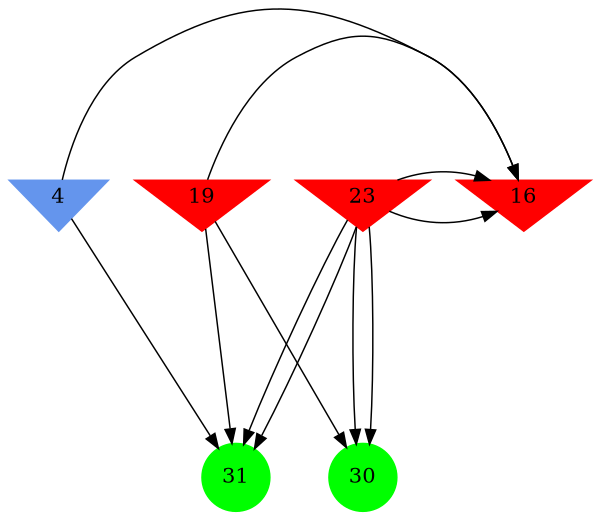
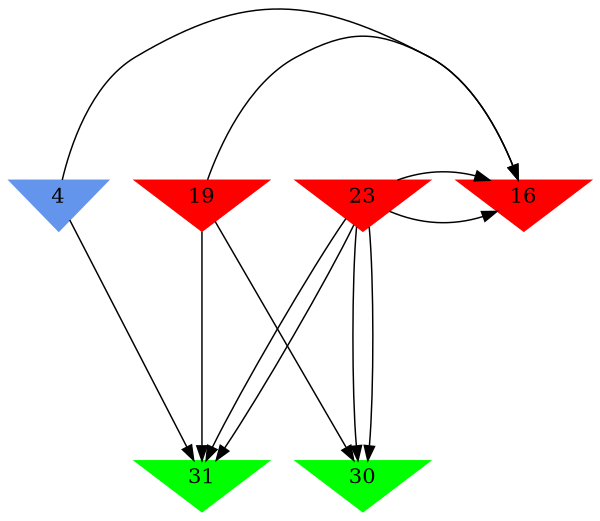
(236, 477) -> (202, 478)
(363, 477) -> (363, 478)
